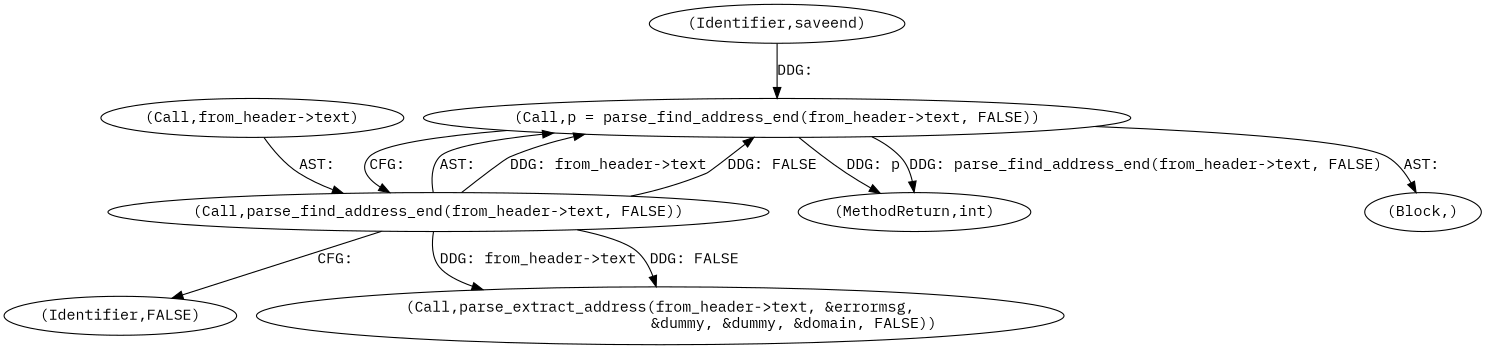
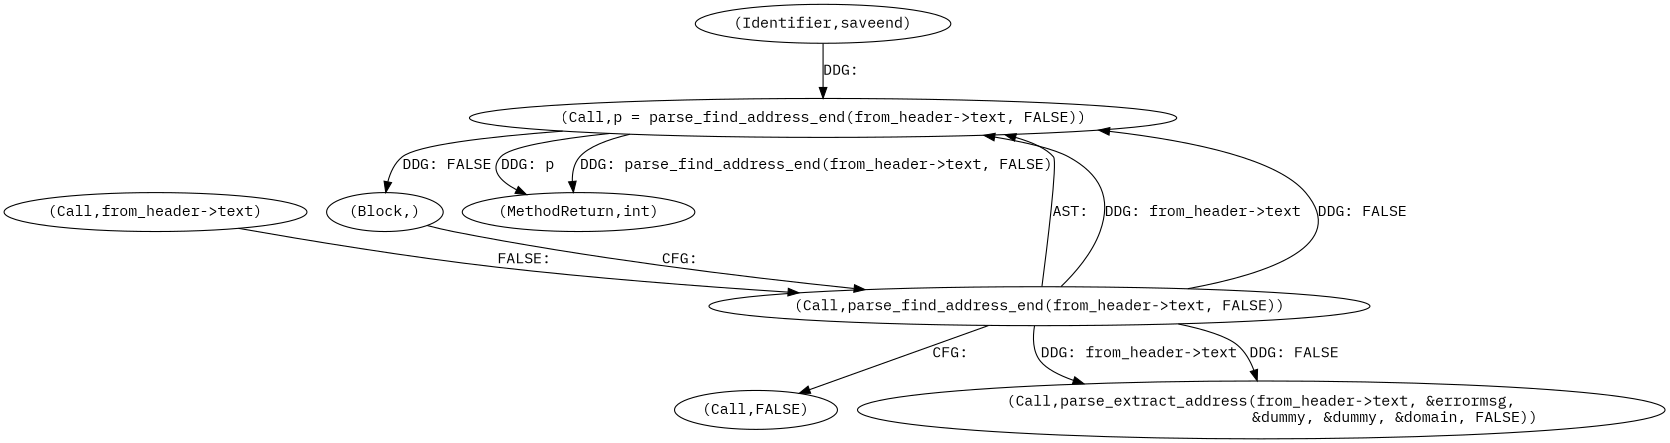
(418, 141) -> (640, 262)
(322, 165) -> (529, 259)
(1426, 165) -> (447, 165)
(120, 316) -> (756, 410)
